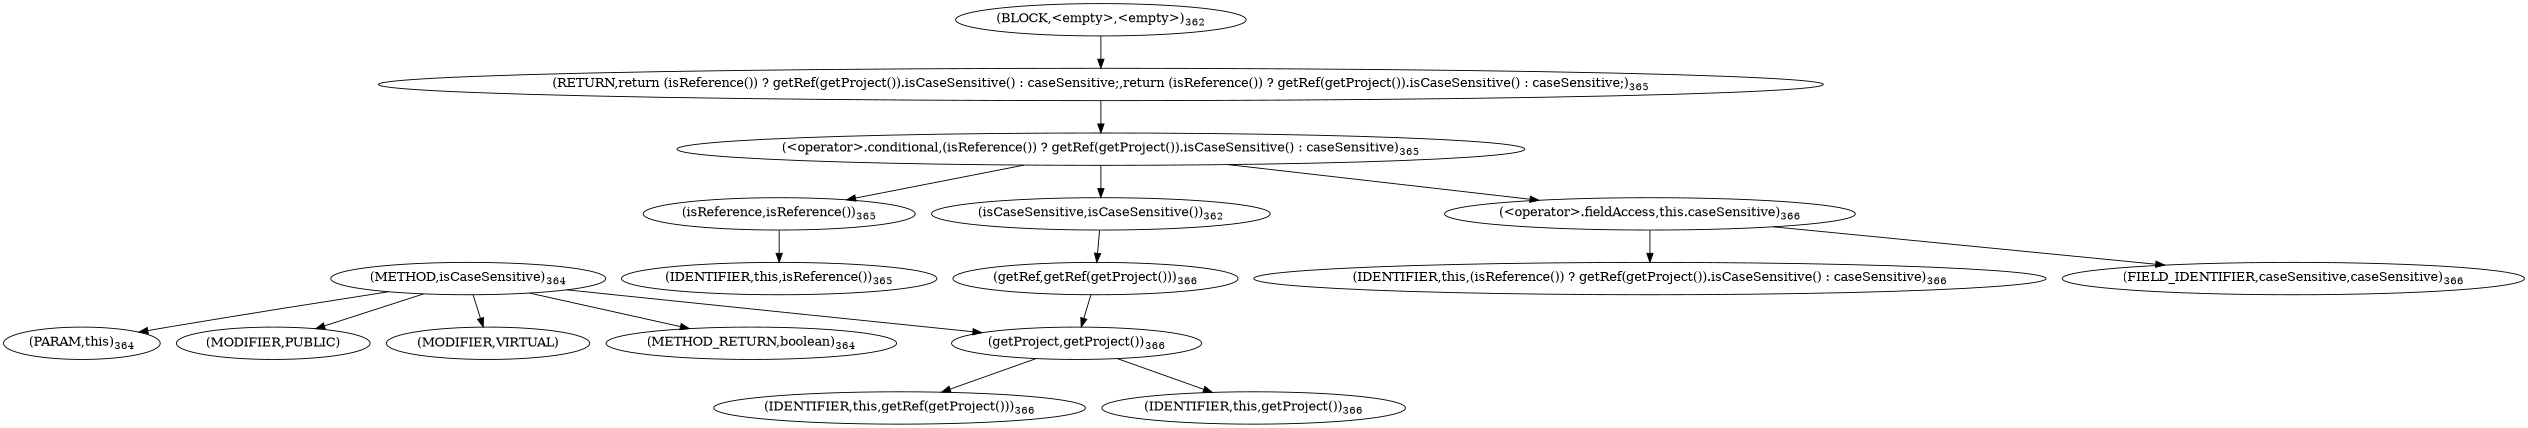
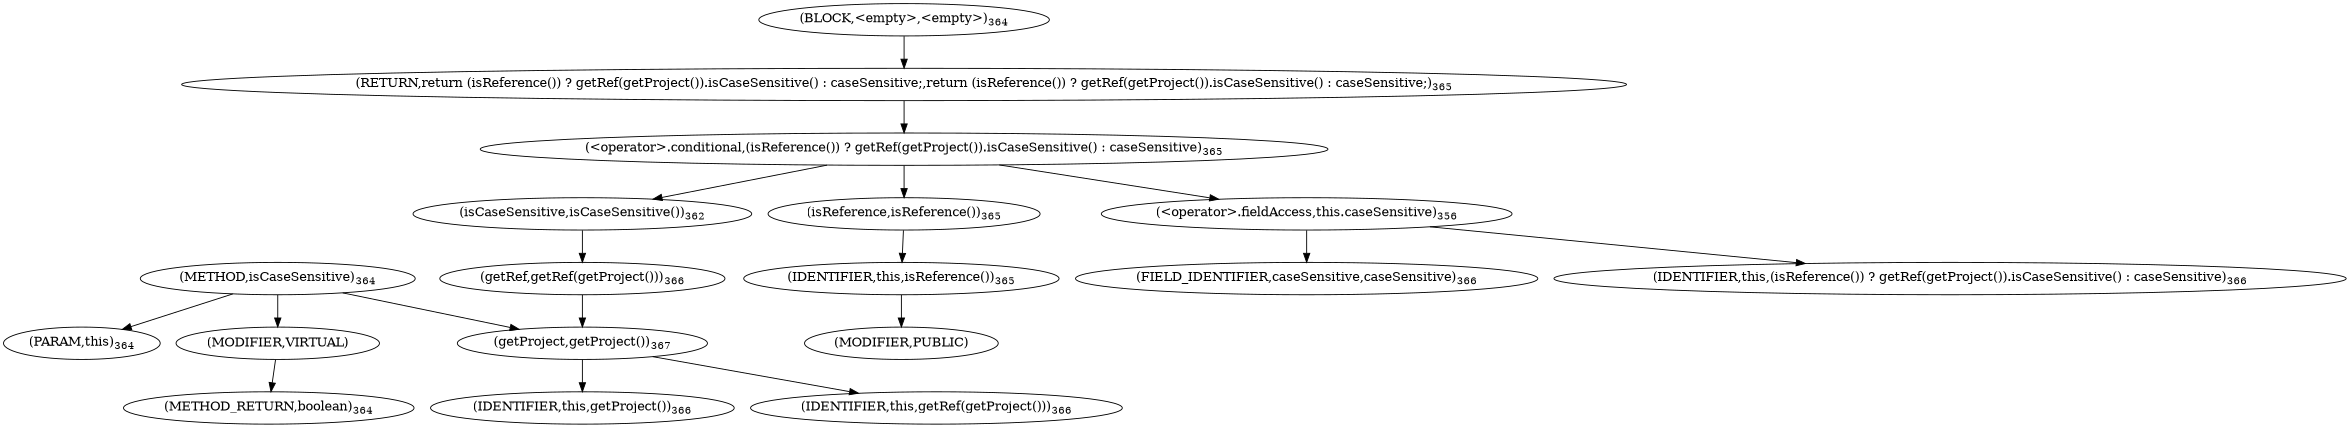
(1195, 18) -> (998, 18)
(1791, 213) -> (1447, 213)
(374, 310) -> (901, 307)
(605, 310) -> (274, 371)
(1155, 342) -> (661, 342)
